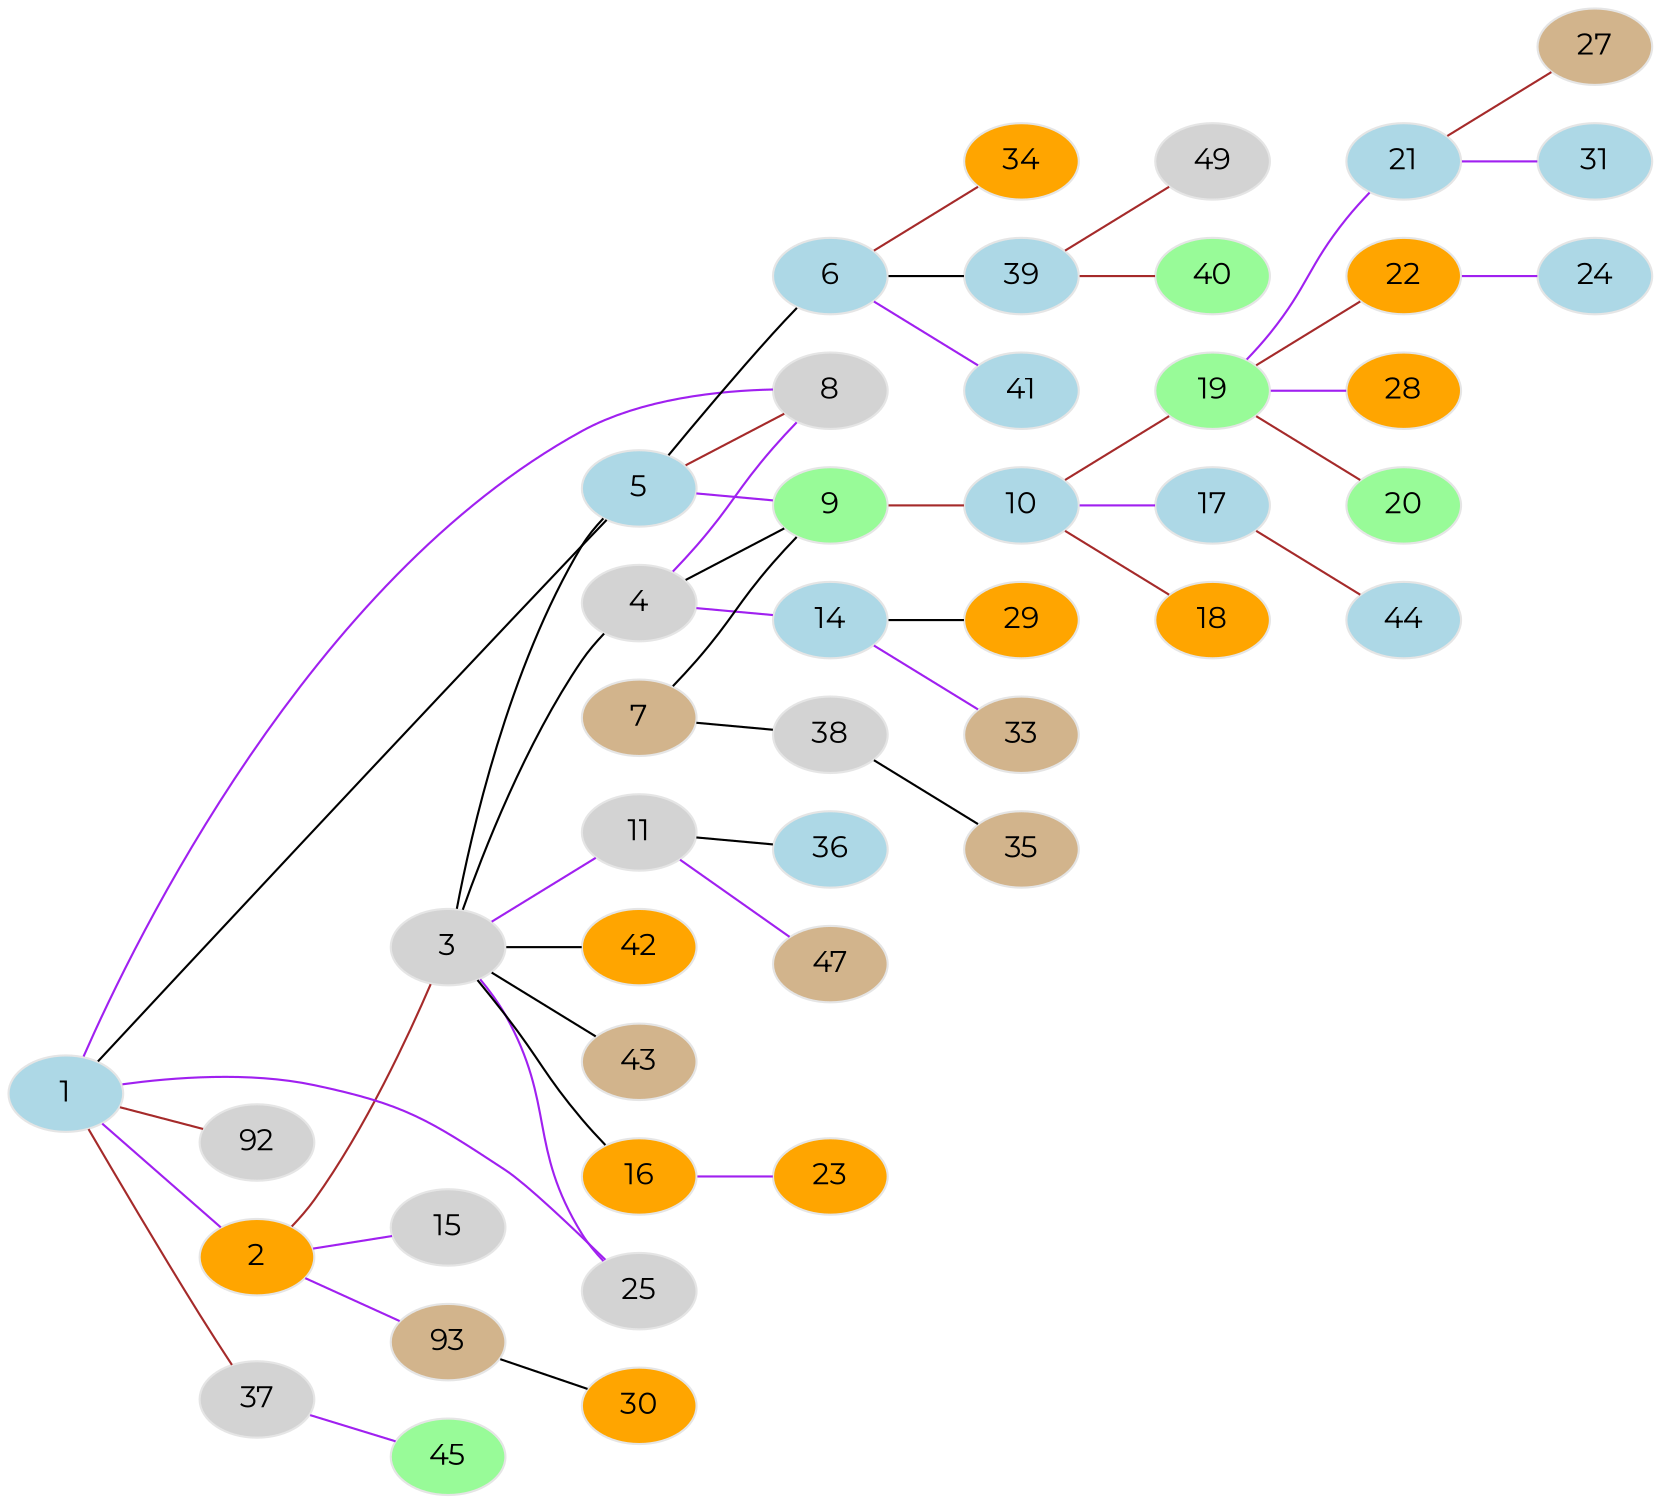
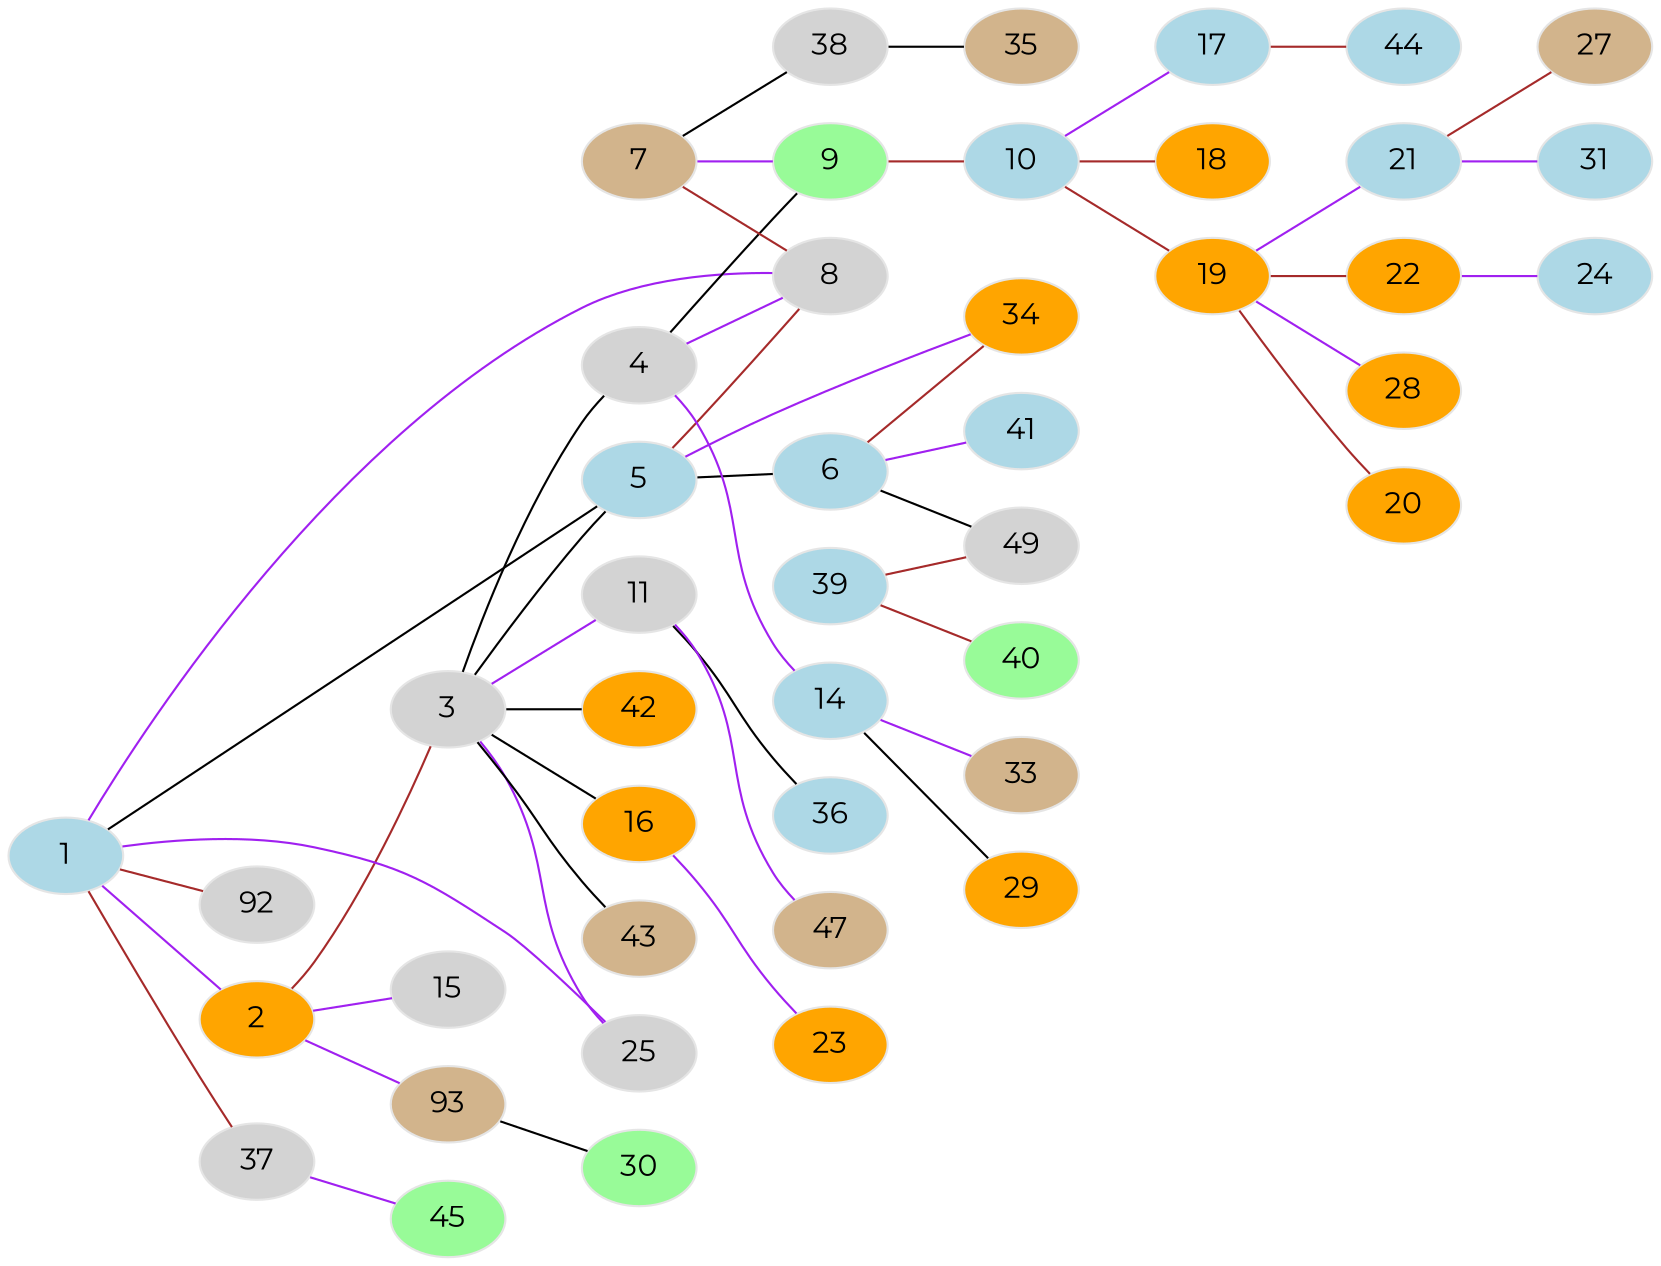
none -> (735, 219)
(926, 276) -> (926, 509)
(1213, 391) -> (1213, 276)
(719, 496) -> (826, 391)
(1404, 505) -> (1404, 505)
(723, 627) -> (735, 161)
(639, 1406) -> (639, 1168)
